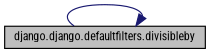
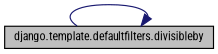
(105, 37) -> (109, 37)
